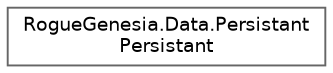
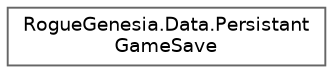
(167, 37) -> (167, 37)
